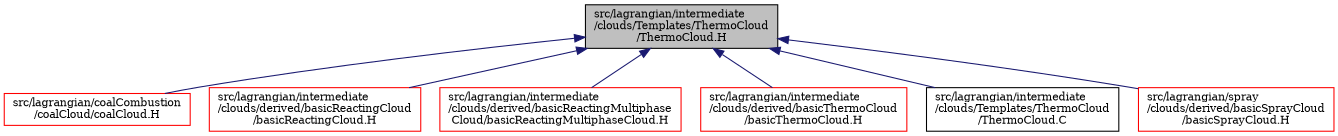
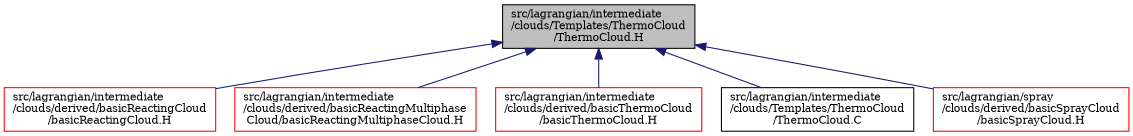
(97, 109) -> none
